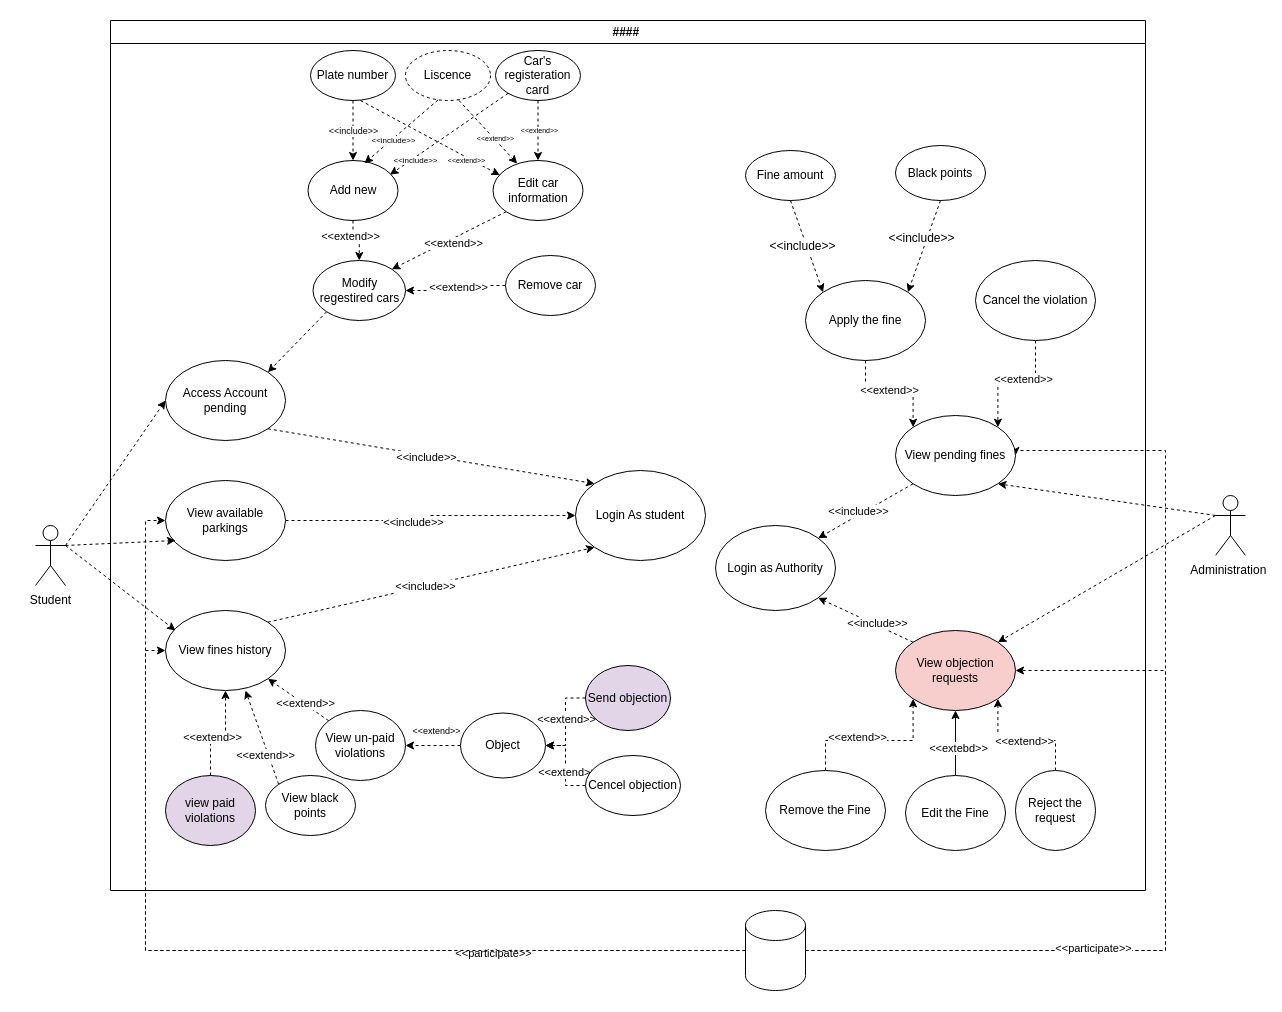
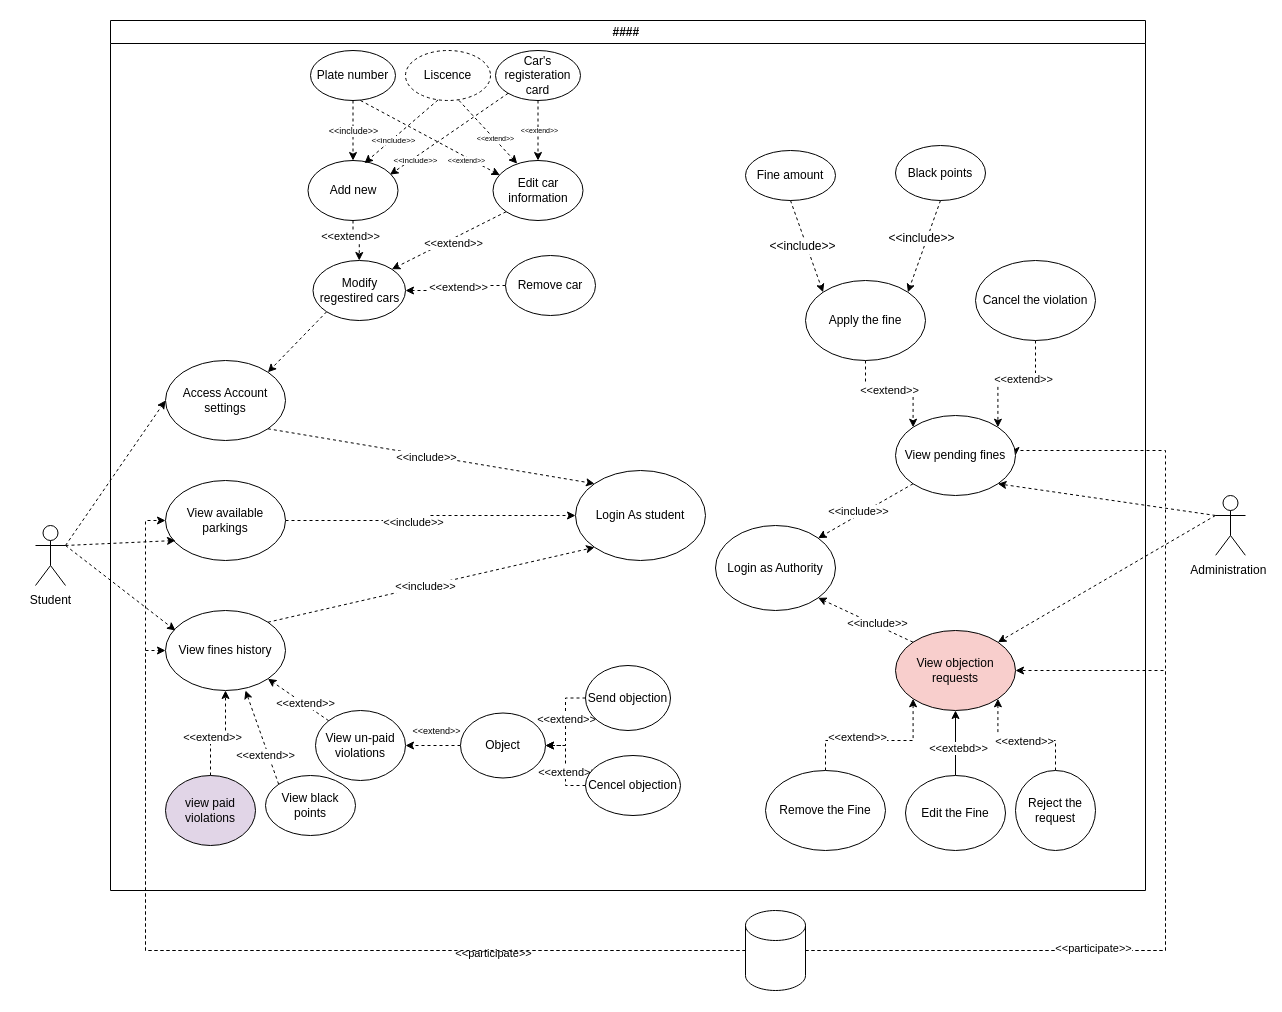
(226, 401) -> (226, 401)
(628, 698) -> (628, 698)
